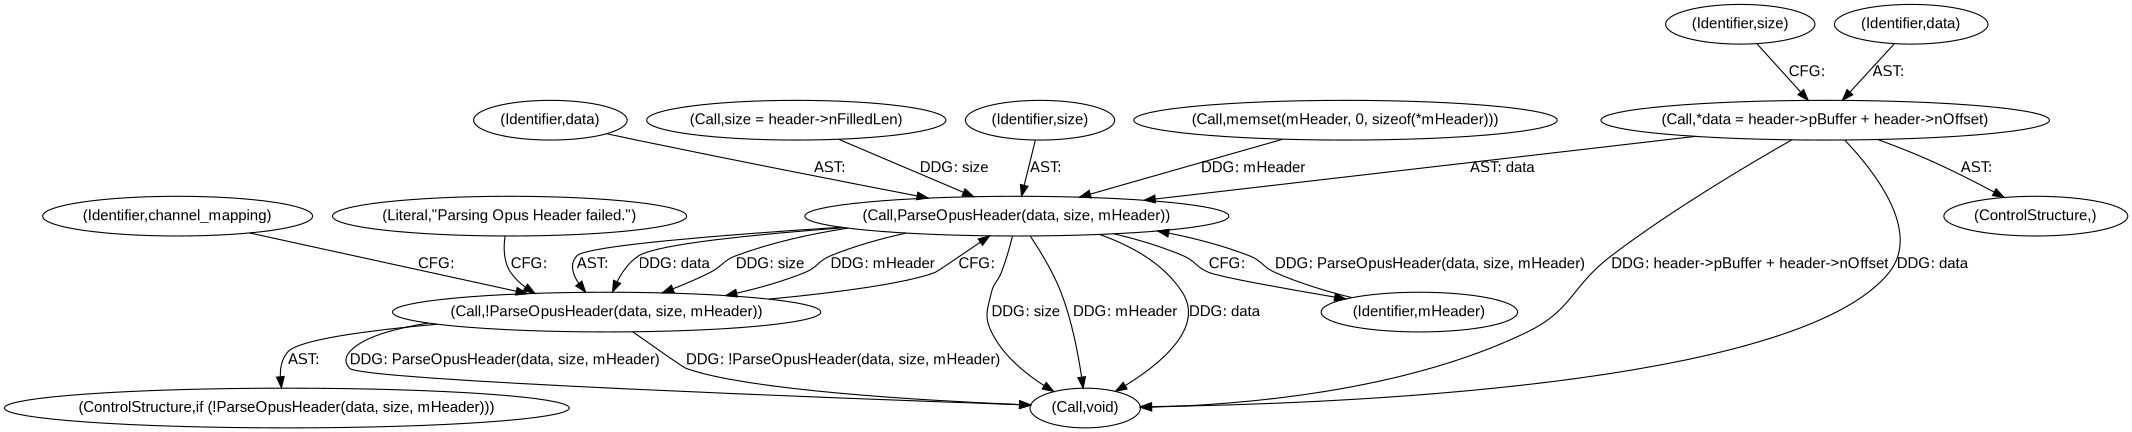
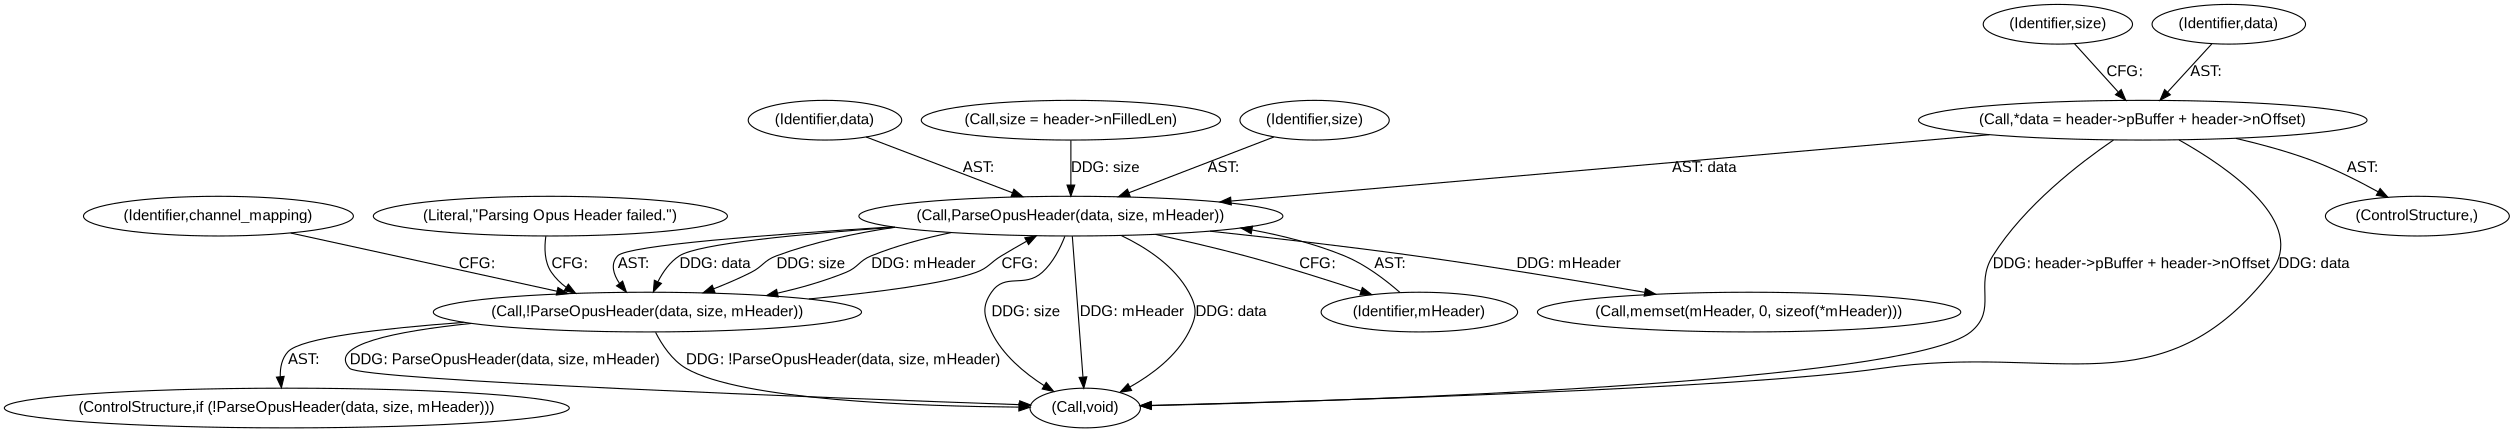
(1187, 167) -> (1428, 258)
(1430, 264) -> (1392, 264)
